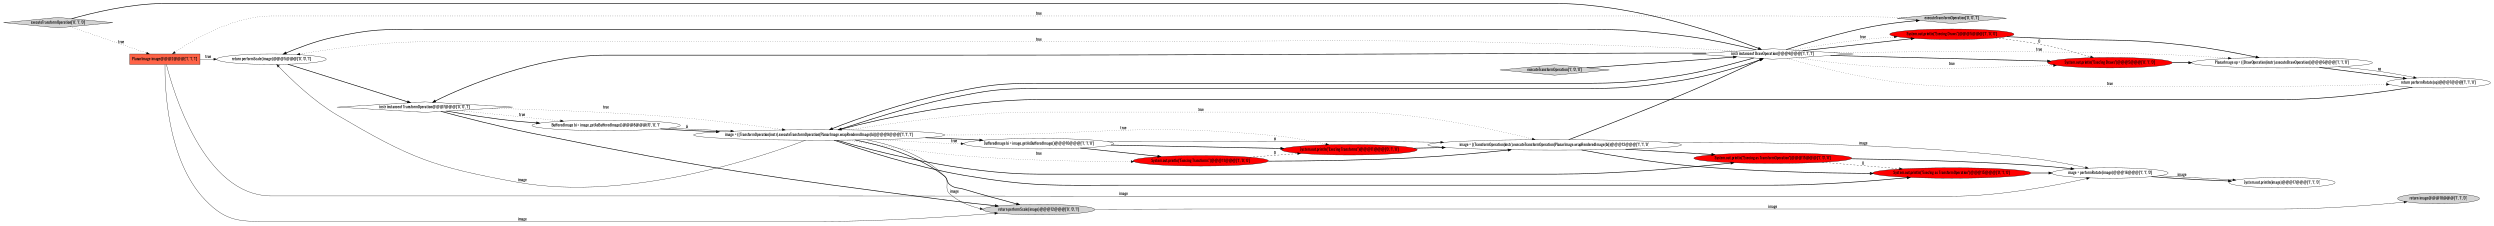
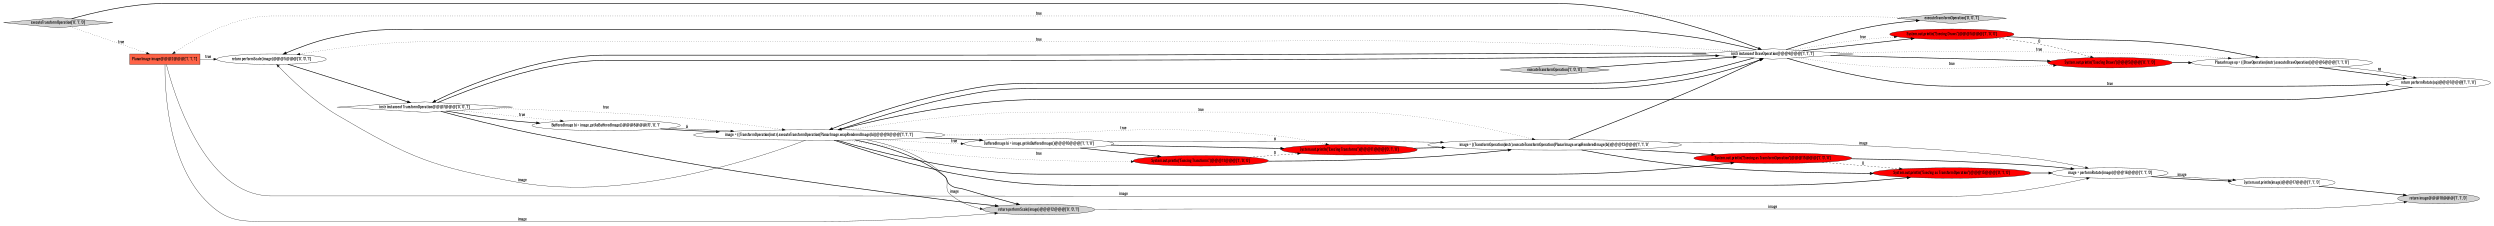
none -> (1074, 60)
(2085, 86) -> (2085, 86)
none -> (2361, 191)
